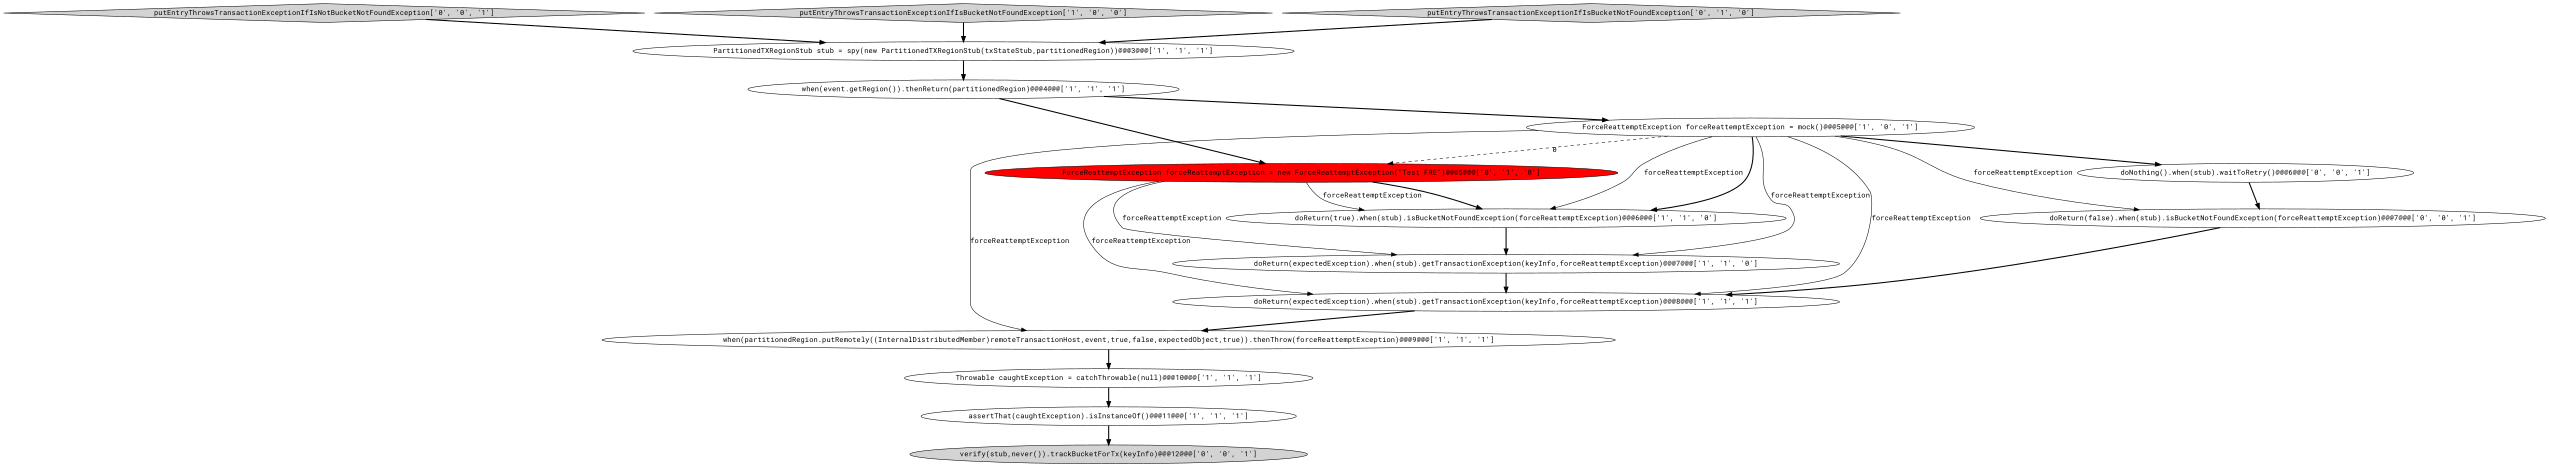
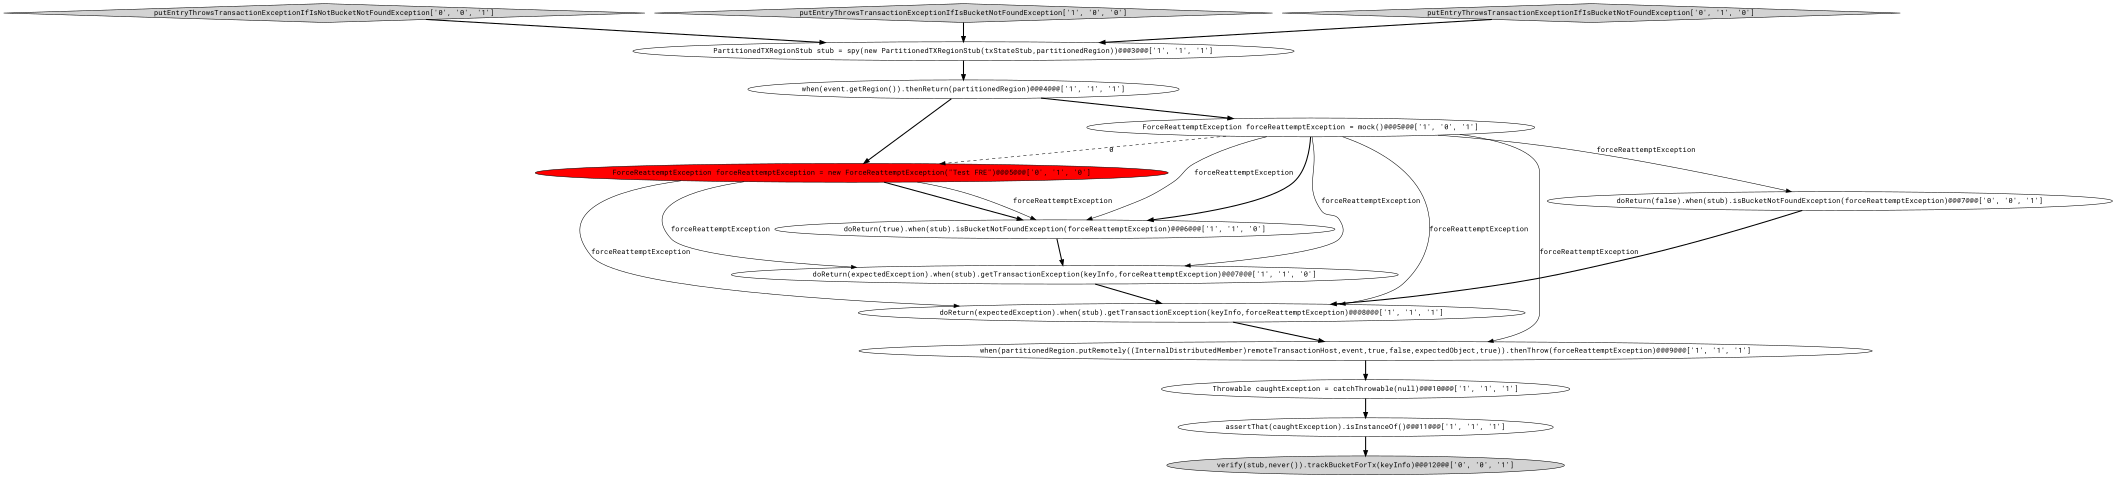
(2246, 173) -> none
